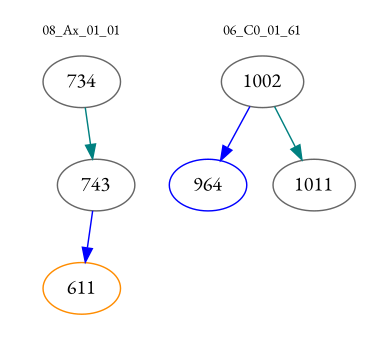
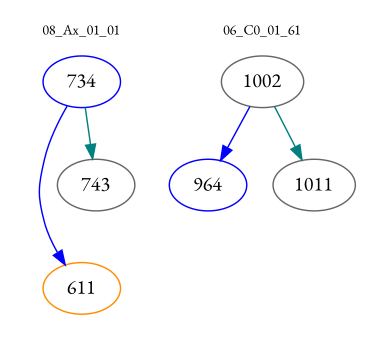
(82, 82) -> (82, 82)
(90, 229) -> (41, 178)
